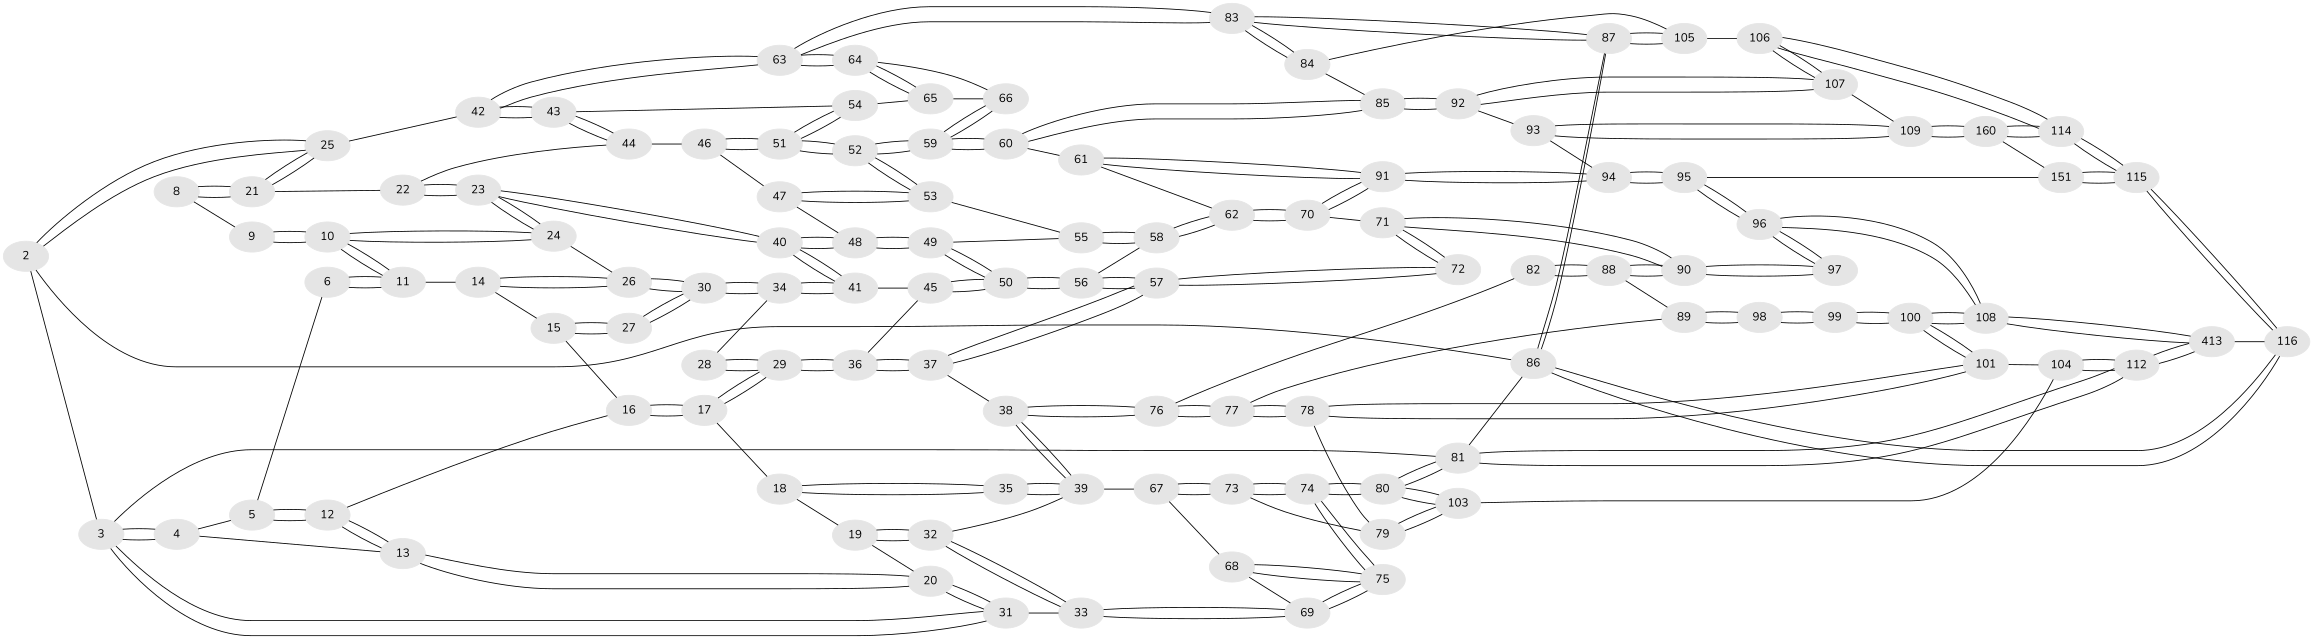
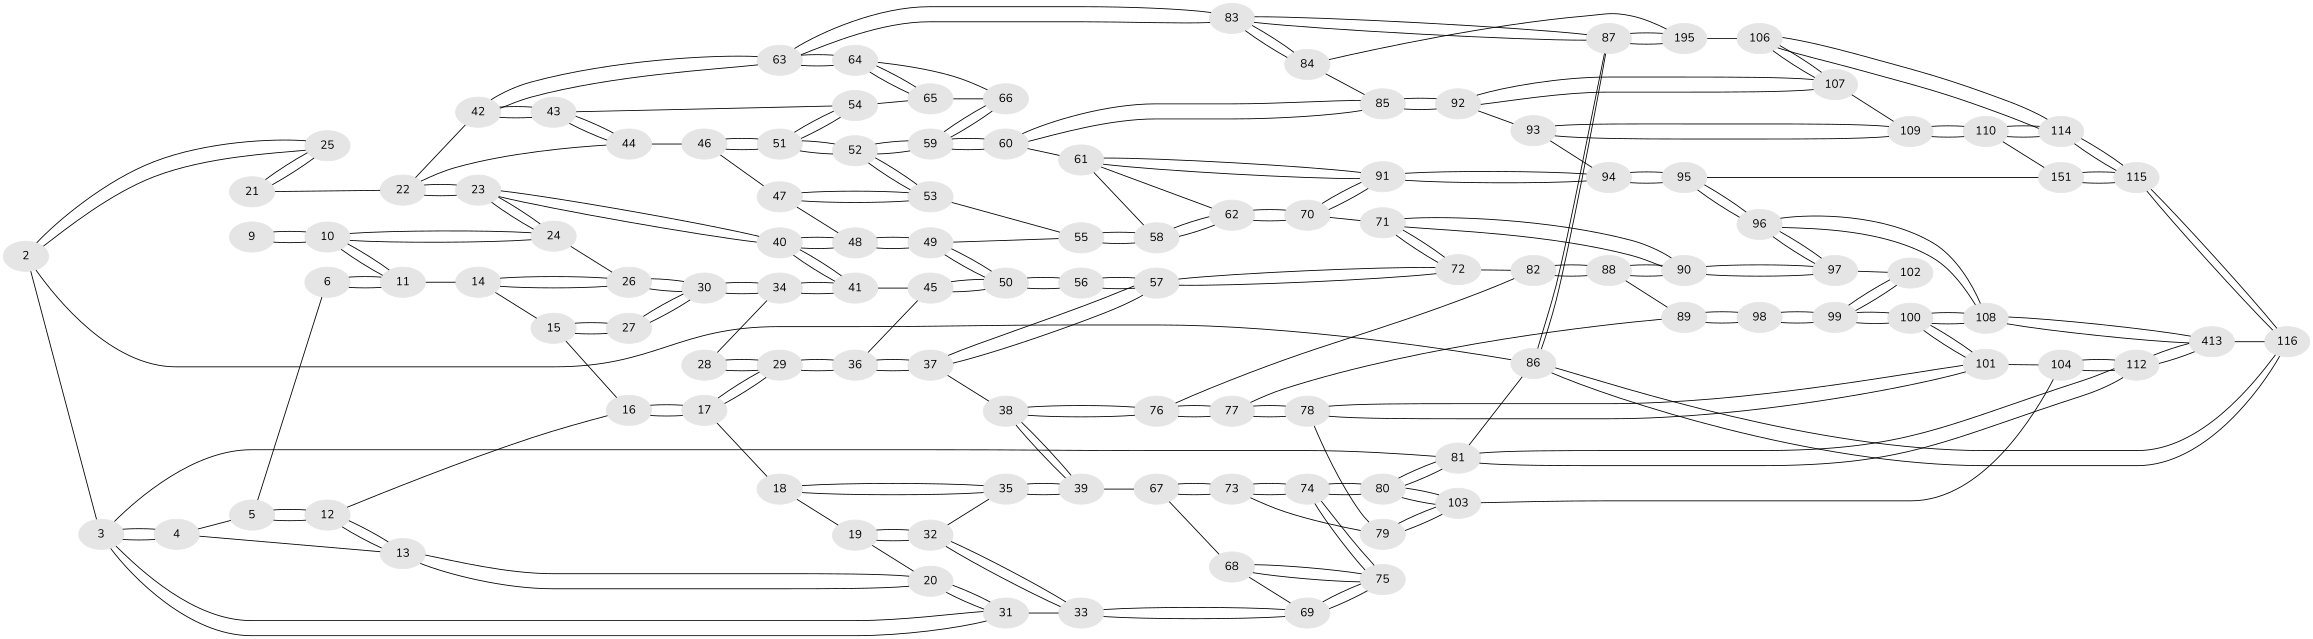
(1684, 39) -> (1684, 39)
(403, 129) -> (440, 151)
(1986, 131) -> (1986, 131)
(177, 192) -> none
(1119, 260) -> (1119, 199)
none -> (1496, 270)
none -> (1910, 273)
(1009, 518) -> (968, 512)
